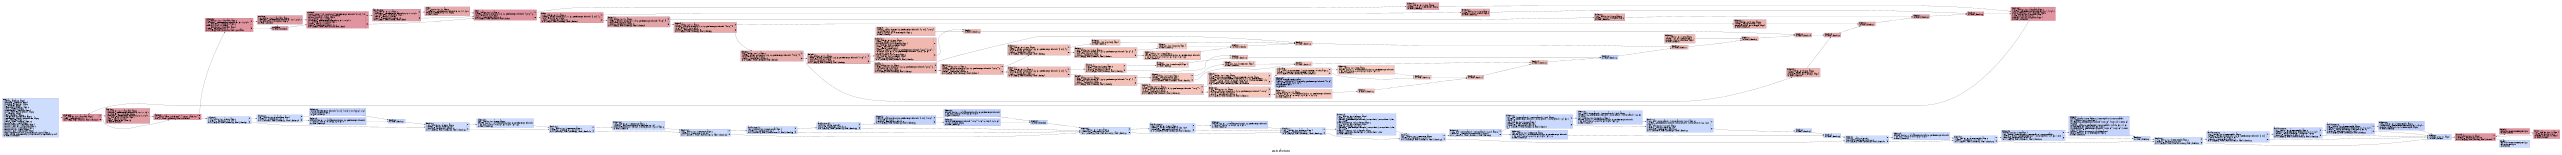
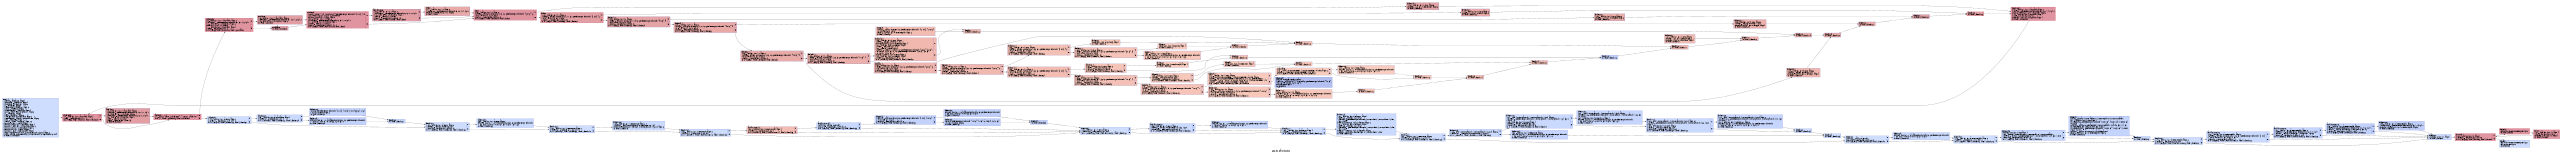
(437, 10) -> (438, 10)
none -> (1750, 121)
(772, 130) -> (772, 130)
